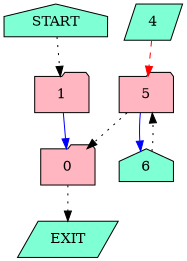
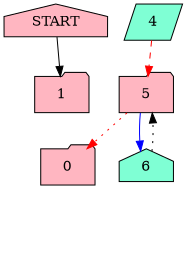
(56, 22) -> (56, 22)
(58, 52) -> (58, 52)
(64, 126) -> none
(111, 127) -> (111, 127)
(68, 239) -> none
